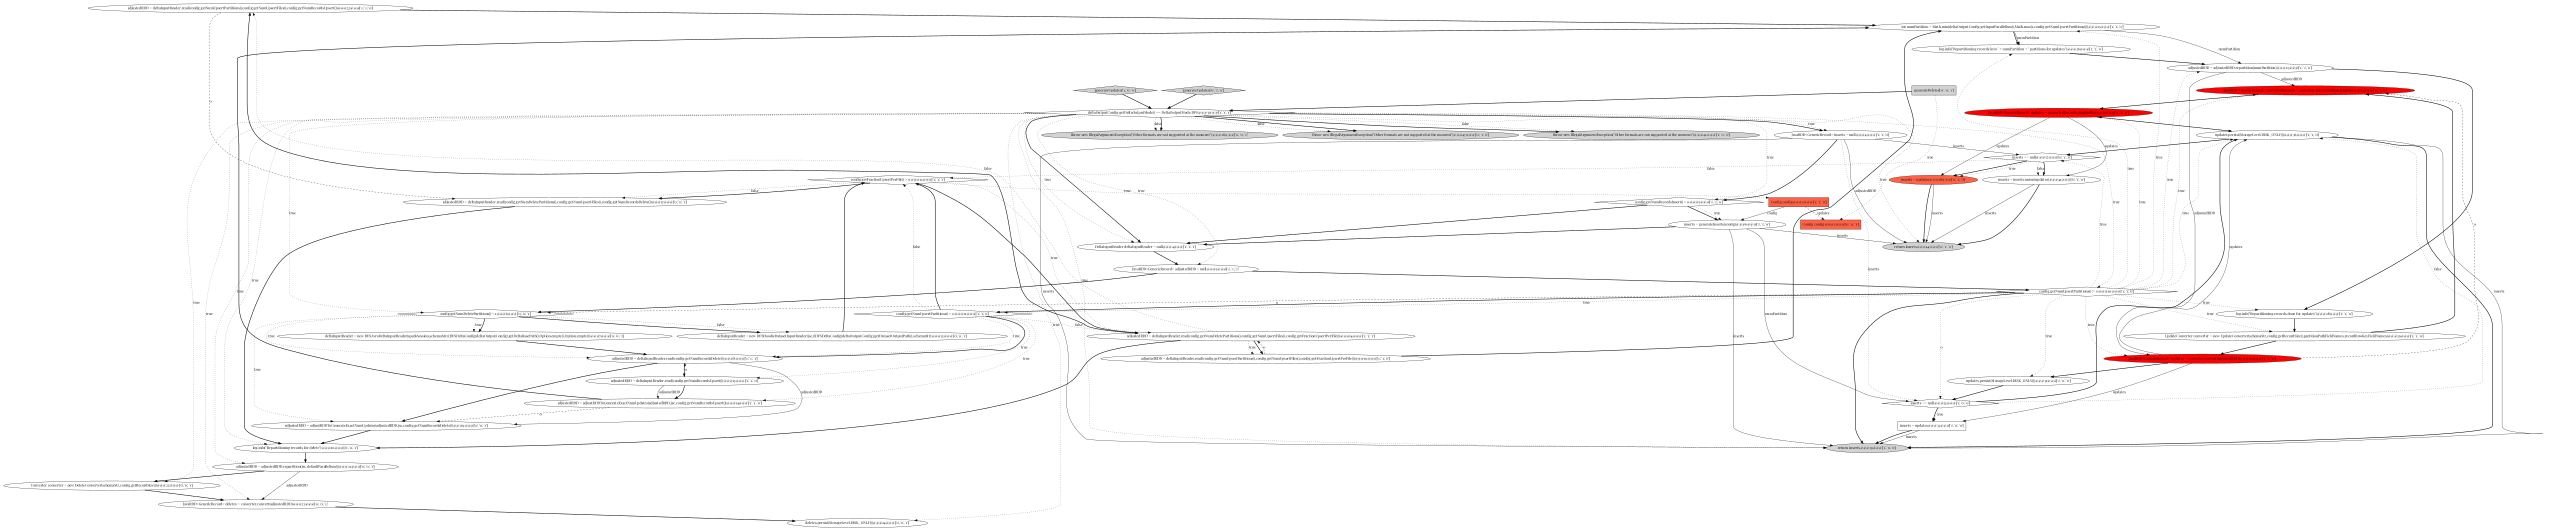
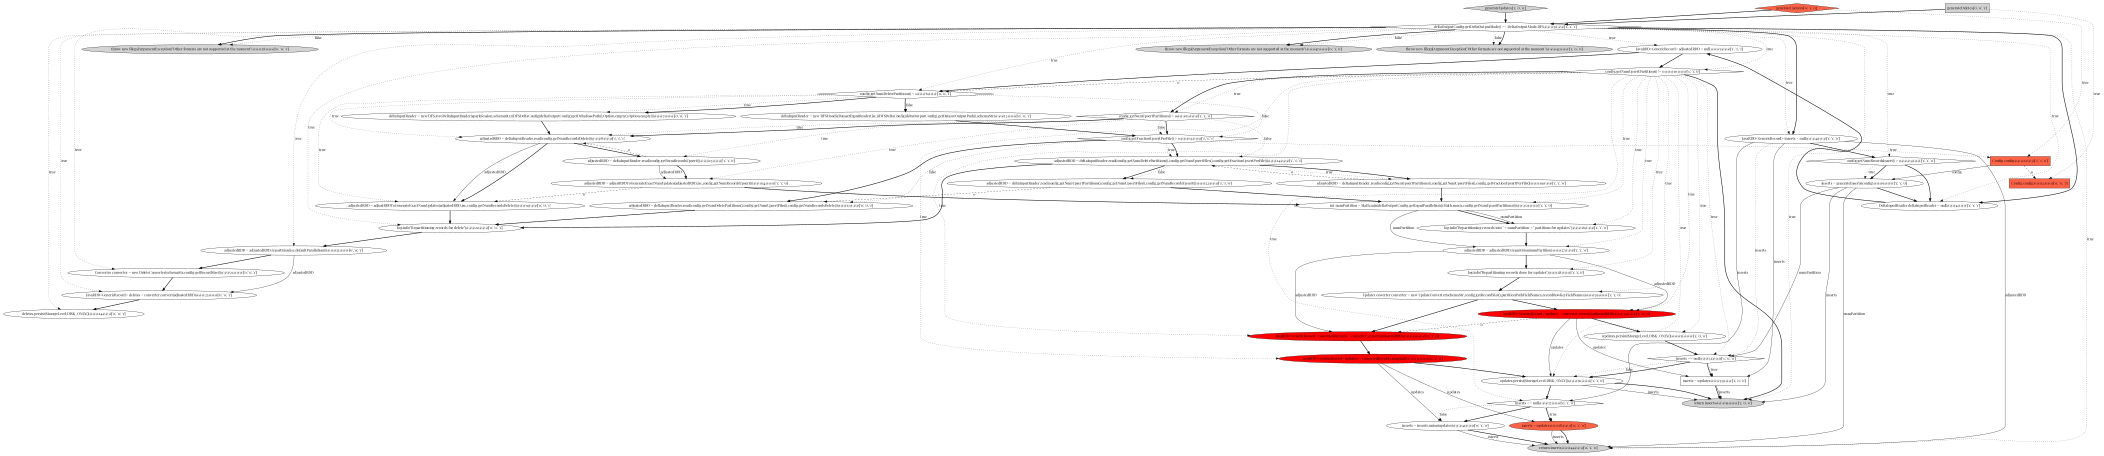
none -> (2028, 20)
(1203, 90) -> (1797, 8)
(1480, 169) -> (1142, 100)
(1823, 213) -> (2032, 172)
(1843, 236) -> (1854, 314)
(1044, 297) -> (1774, 263)
(1942, 348) -> (1714, 217)
